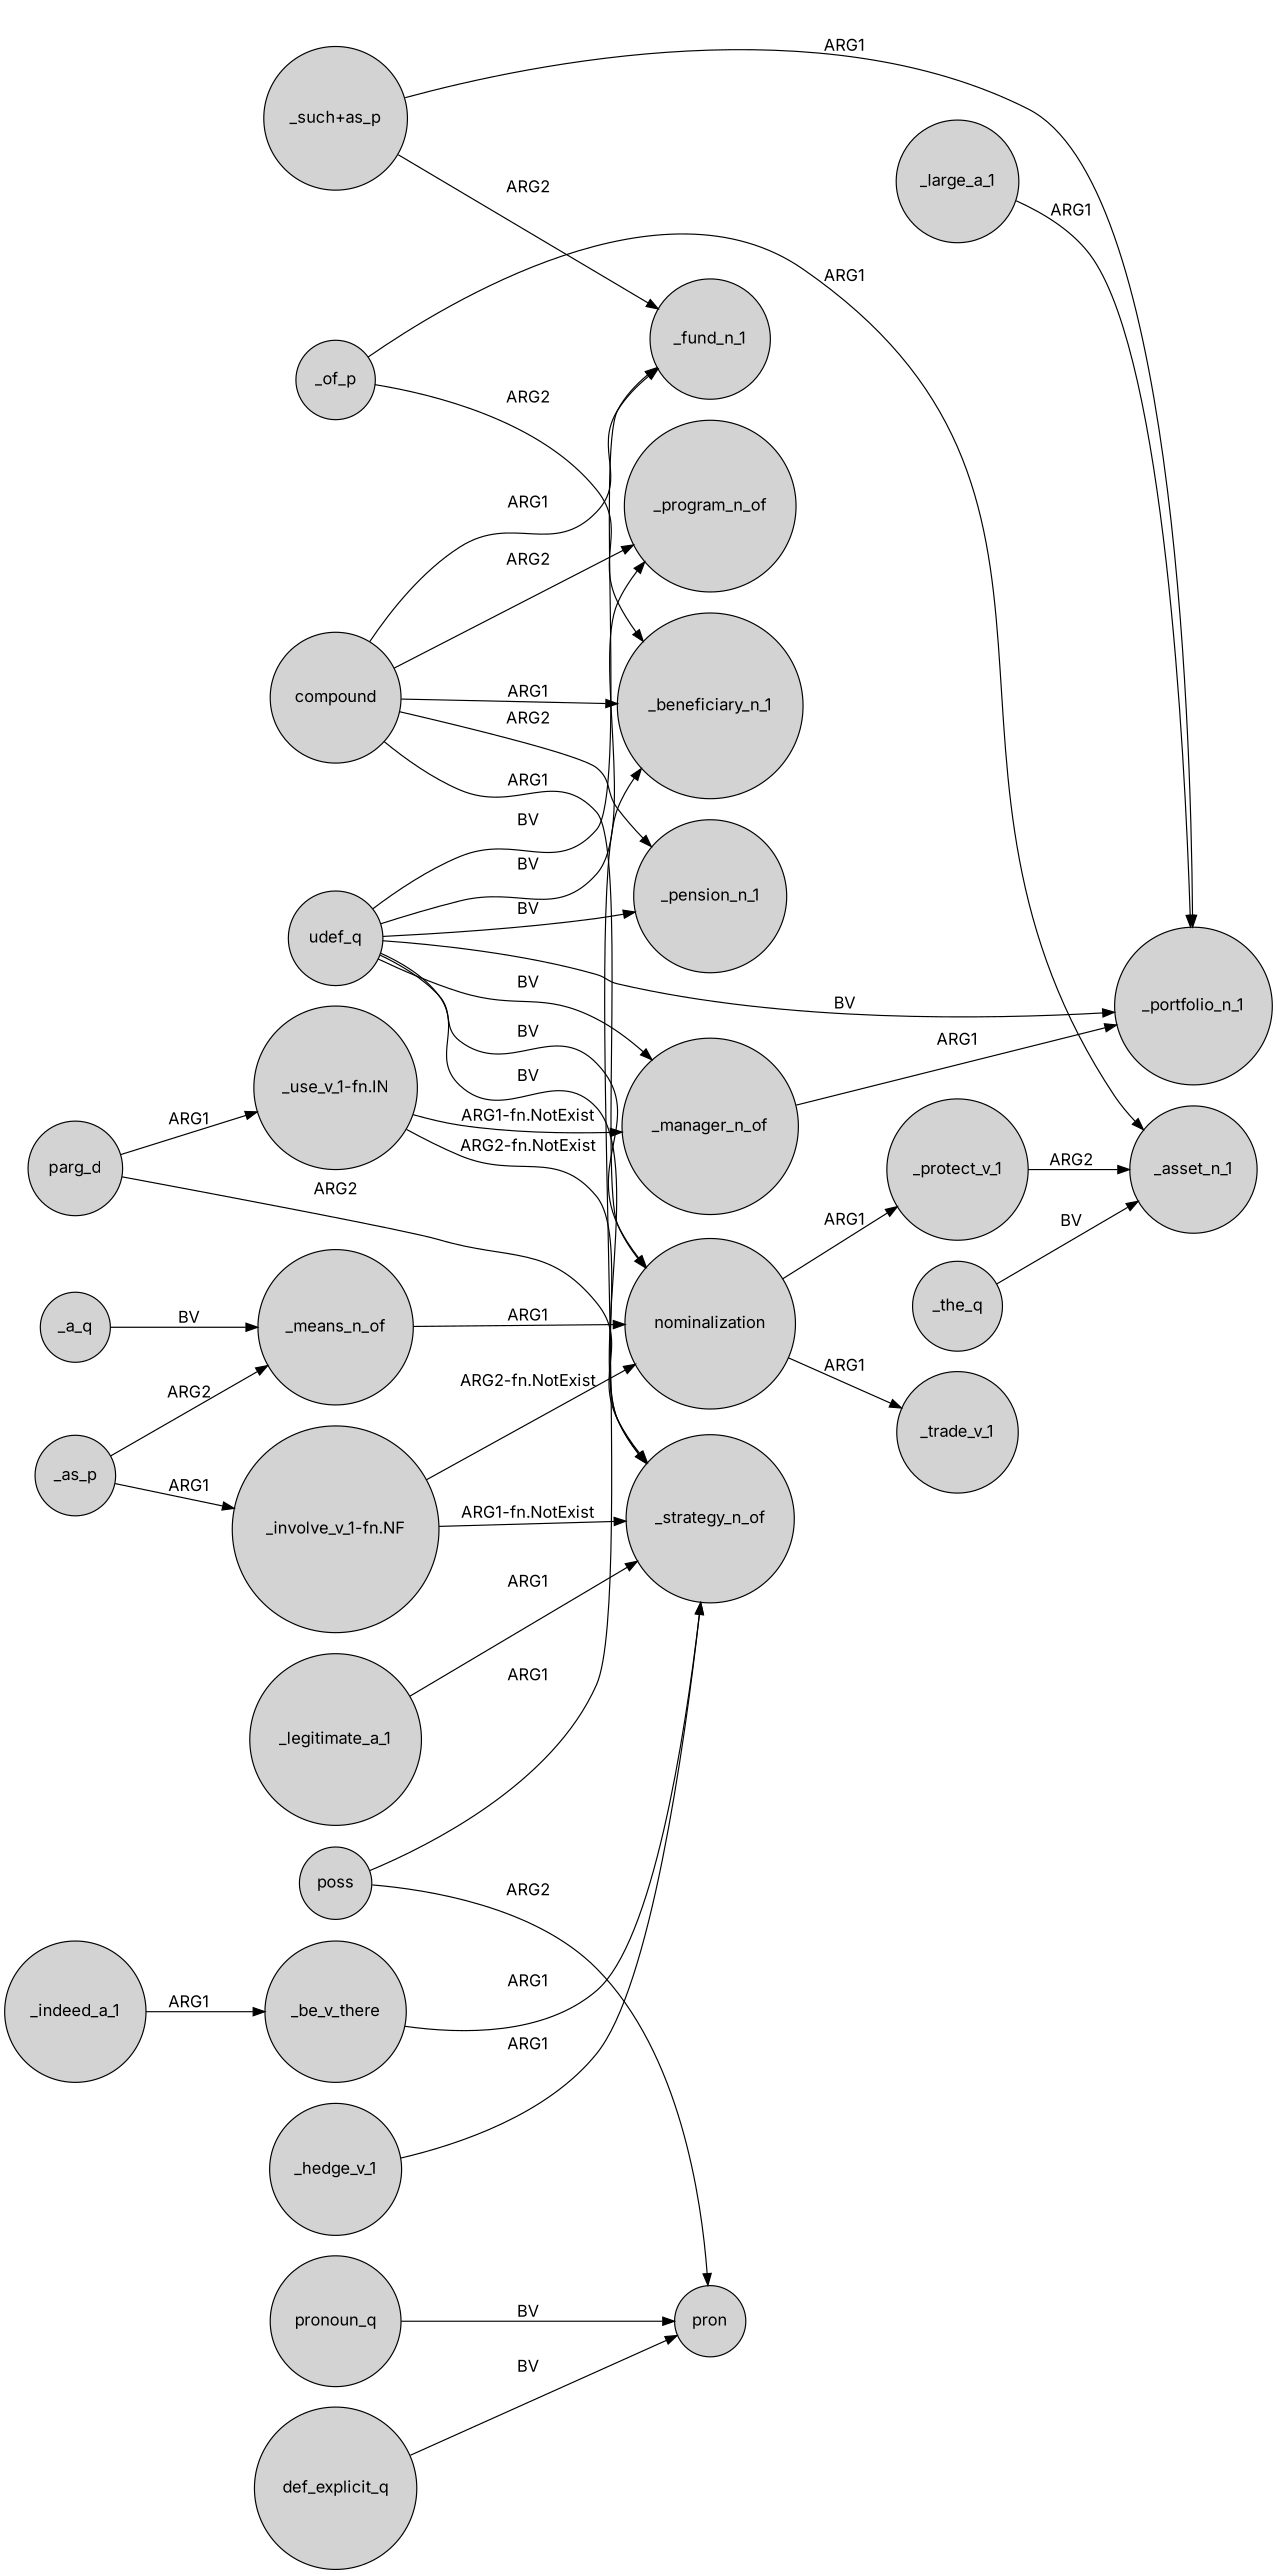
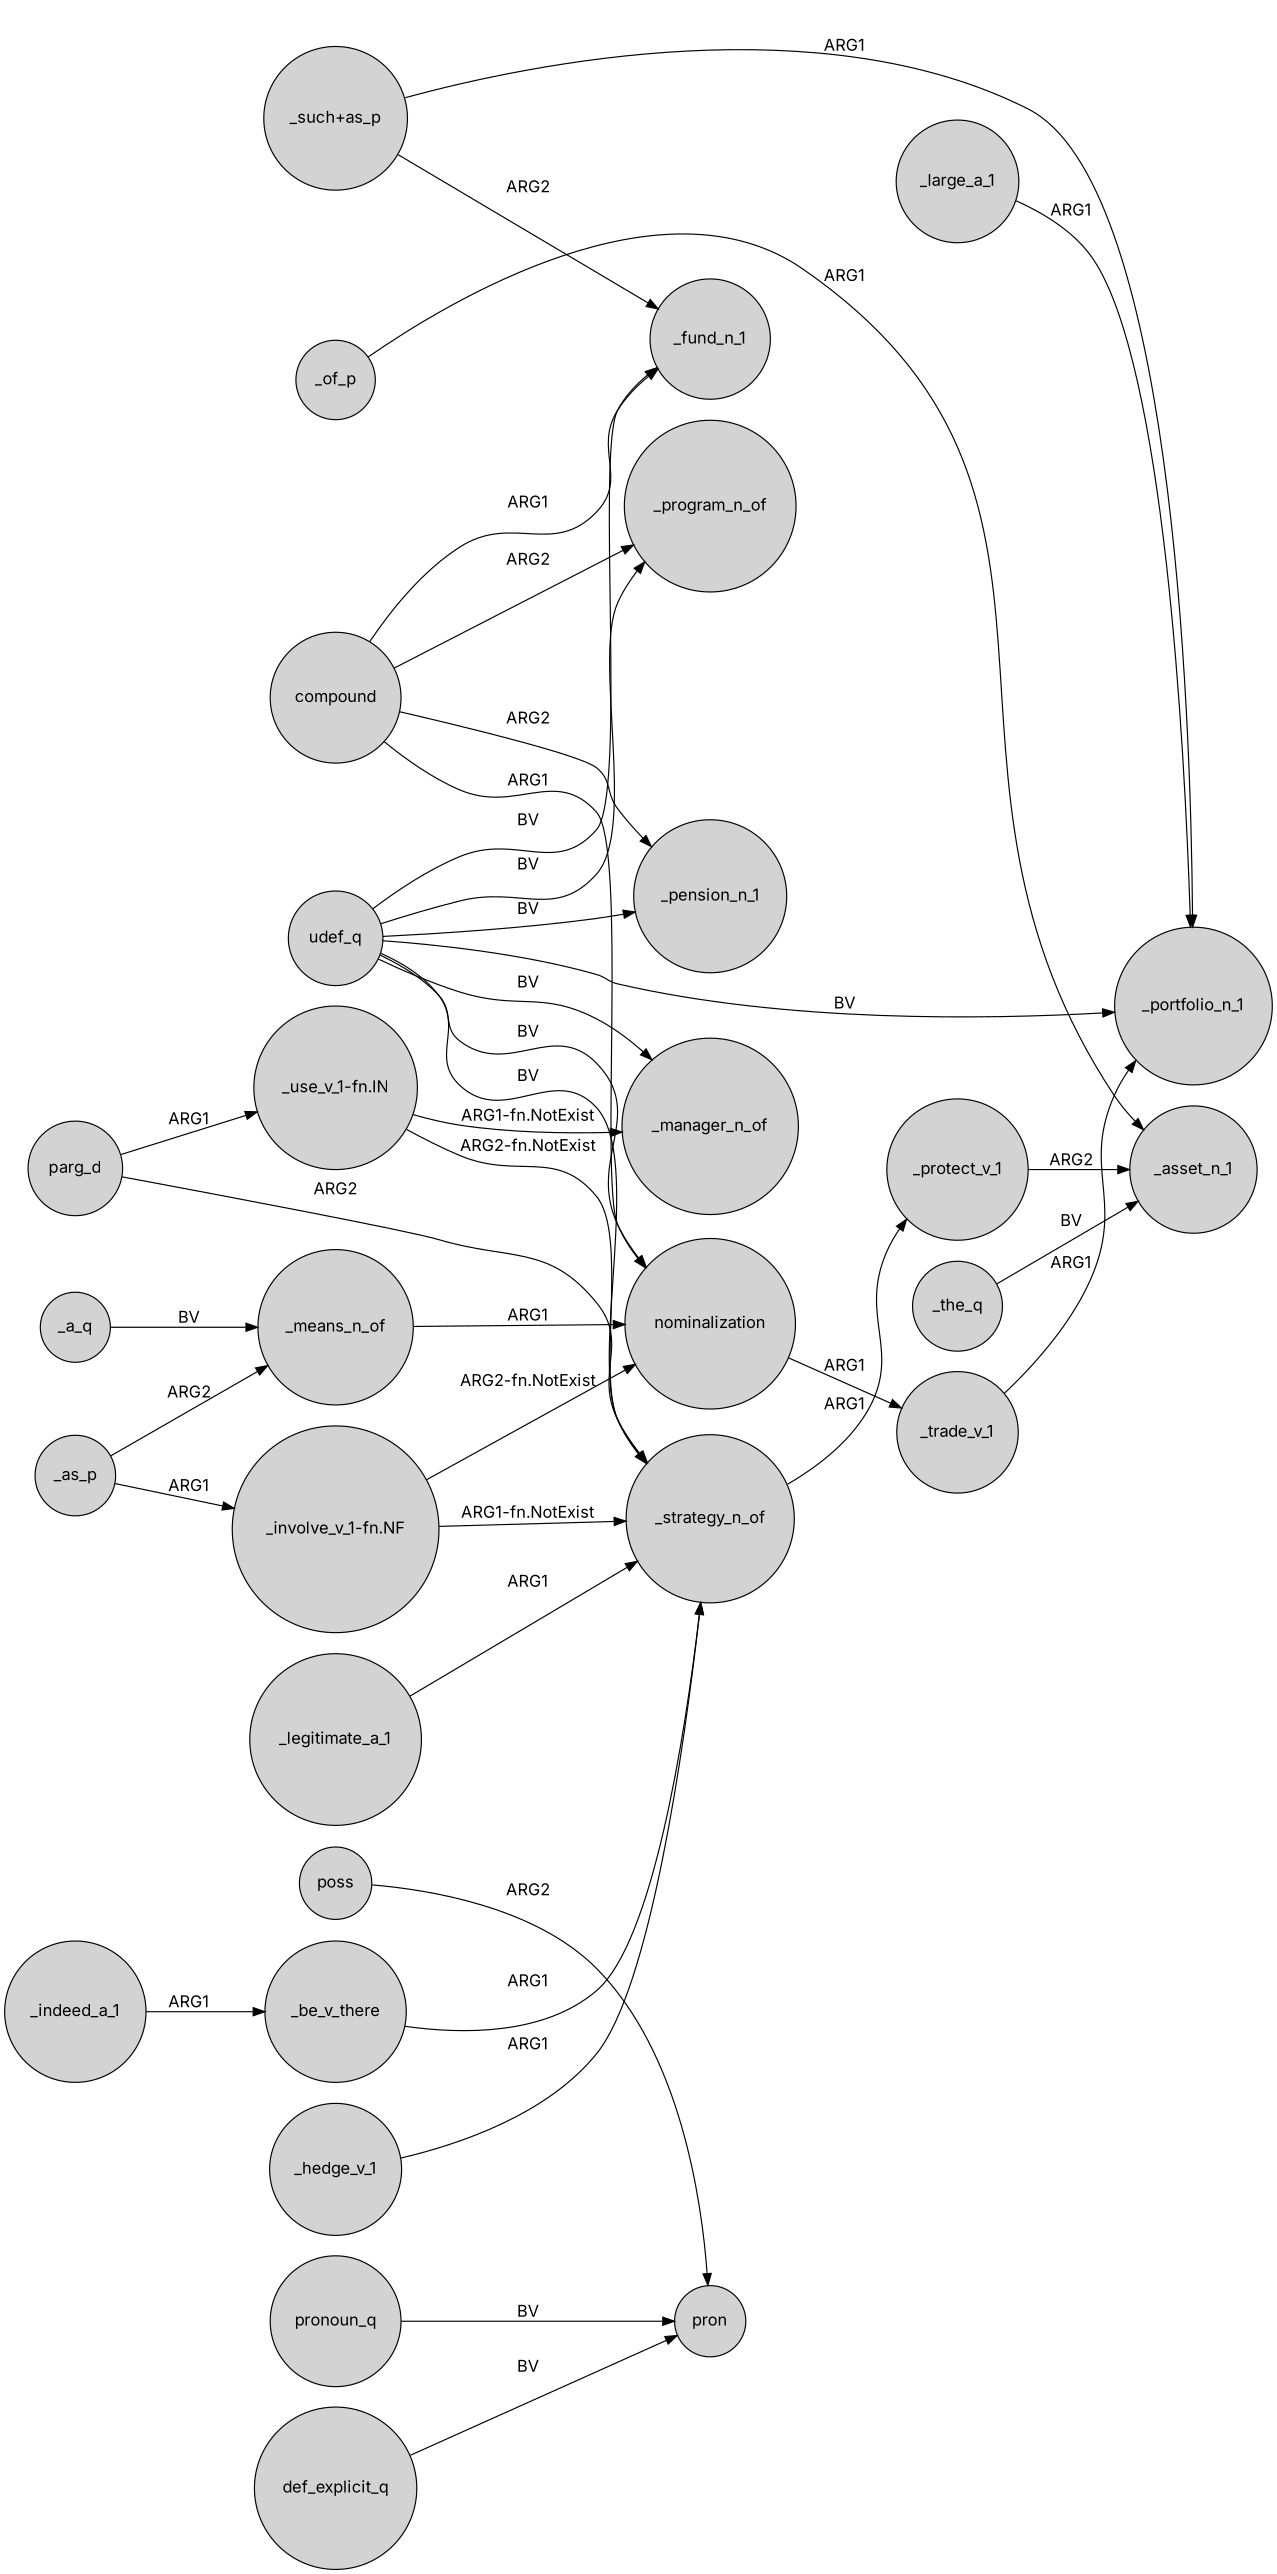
(710, 706) -> none
(951, 1066) -> (1102, 1245)
(835, 1246) -> (881, 1373)
